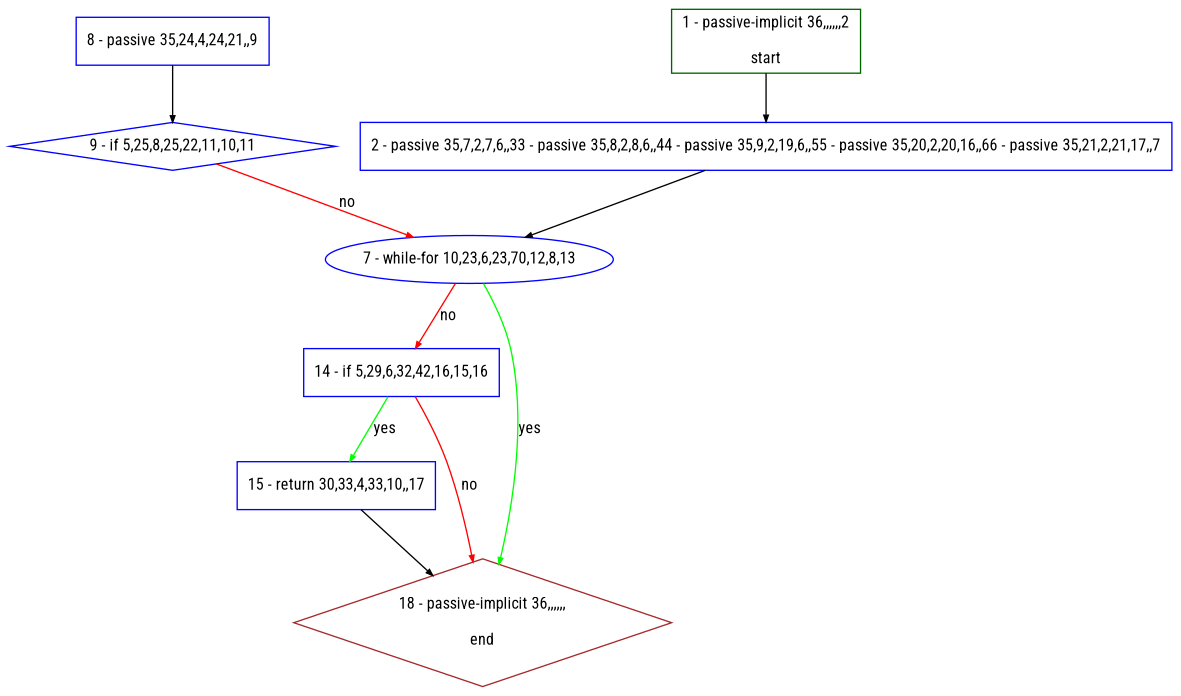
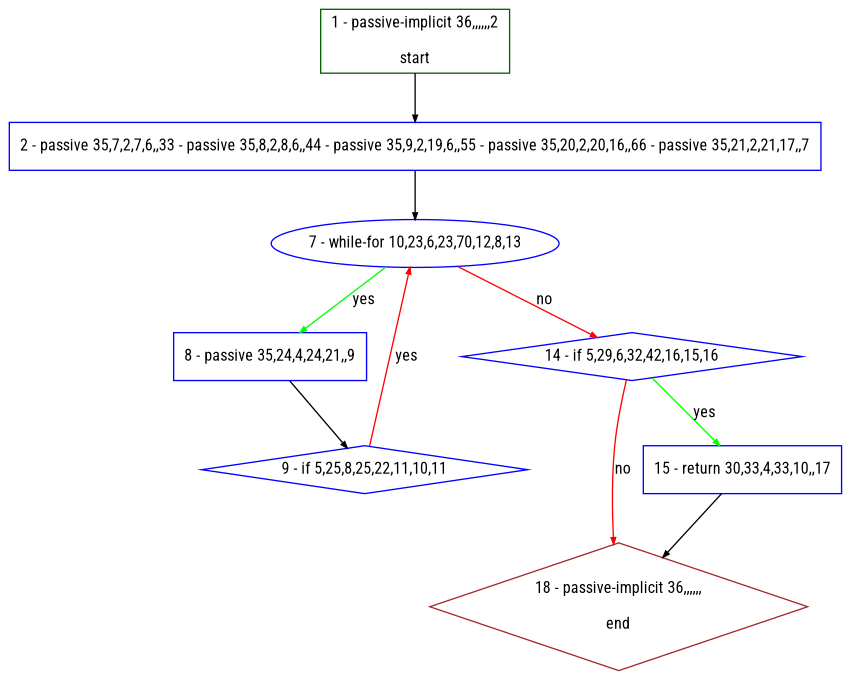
(348, 203) -> (406, 357)
(401, 373) -> (632, 357)
(518, 418) -> (346, 298)
